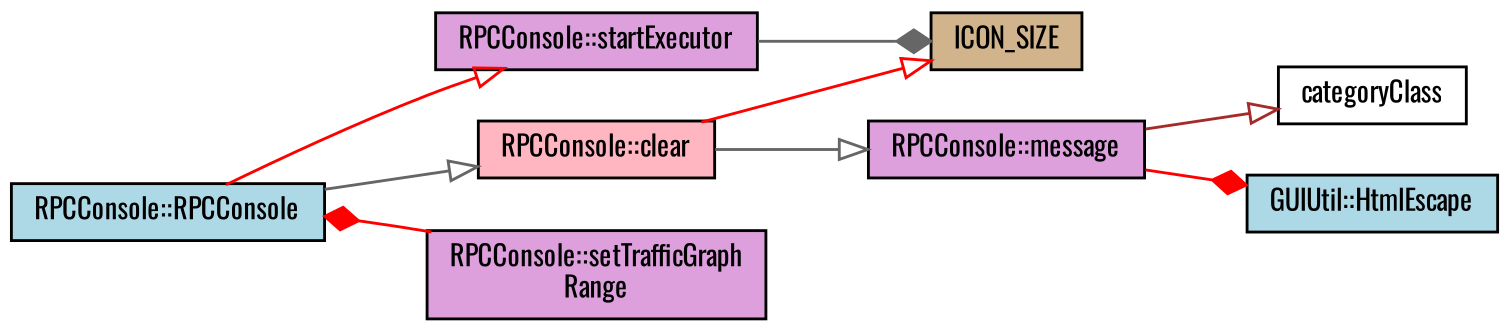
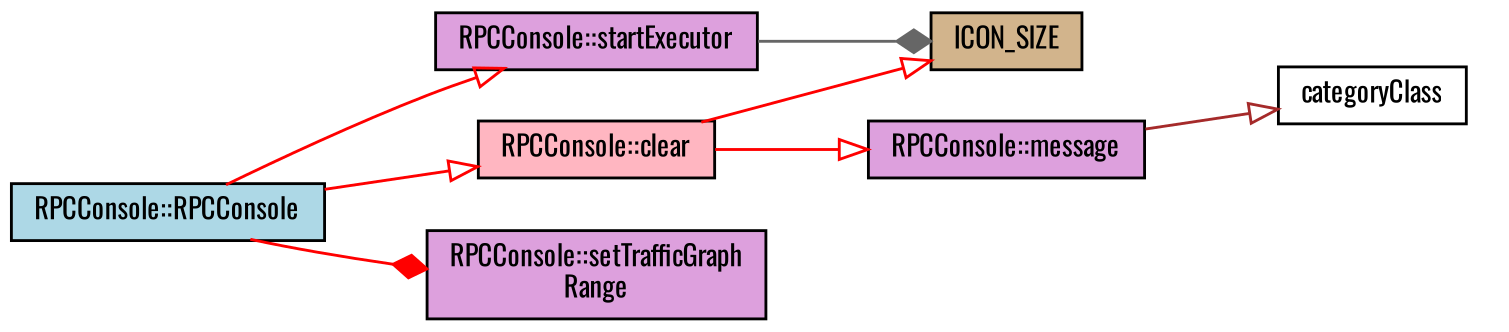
(777, 149) -> (777, 149)
(387, 180) -> (387, 180)
(1372, 204) -> none
(395, 226) -> (321, 253)
